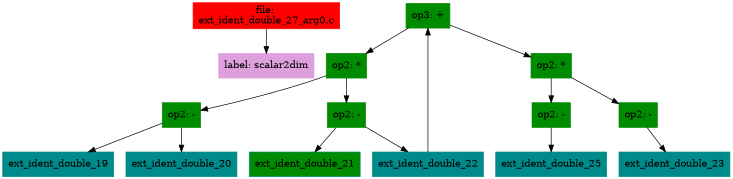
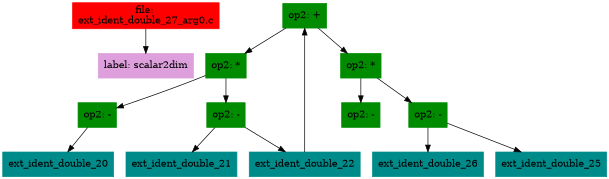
(428, 16) -> (305, 16)
(58, 164) -> none
(305, 164) -> (181, 164)
none -> (428, 164)
(674, 164) -> none
